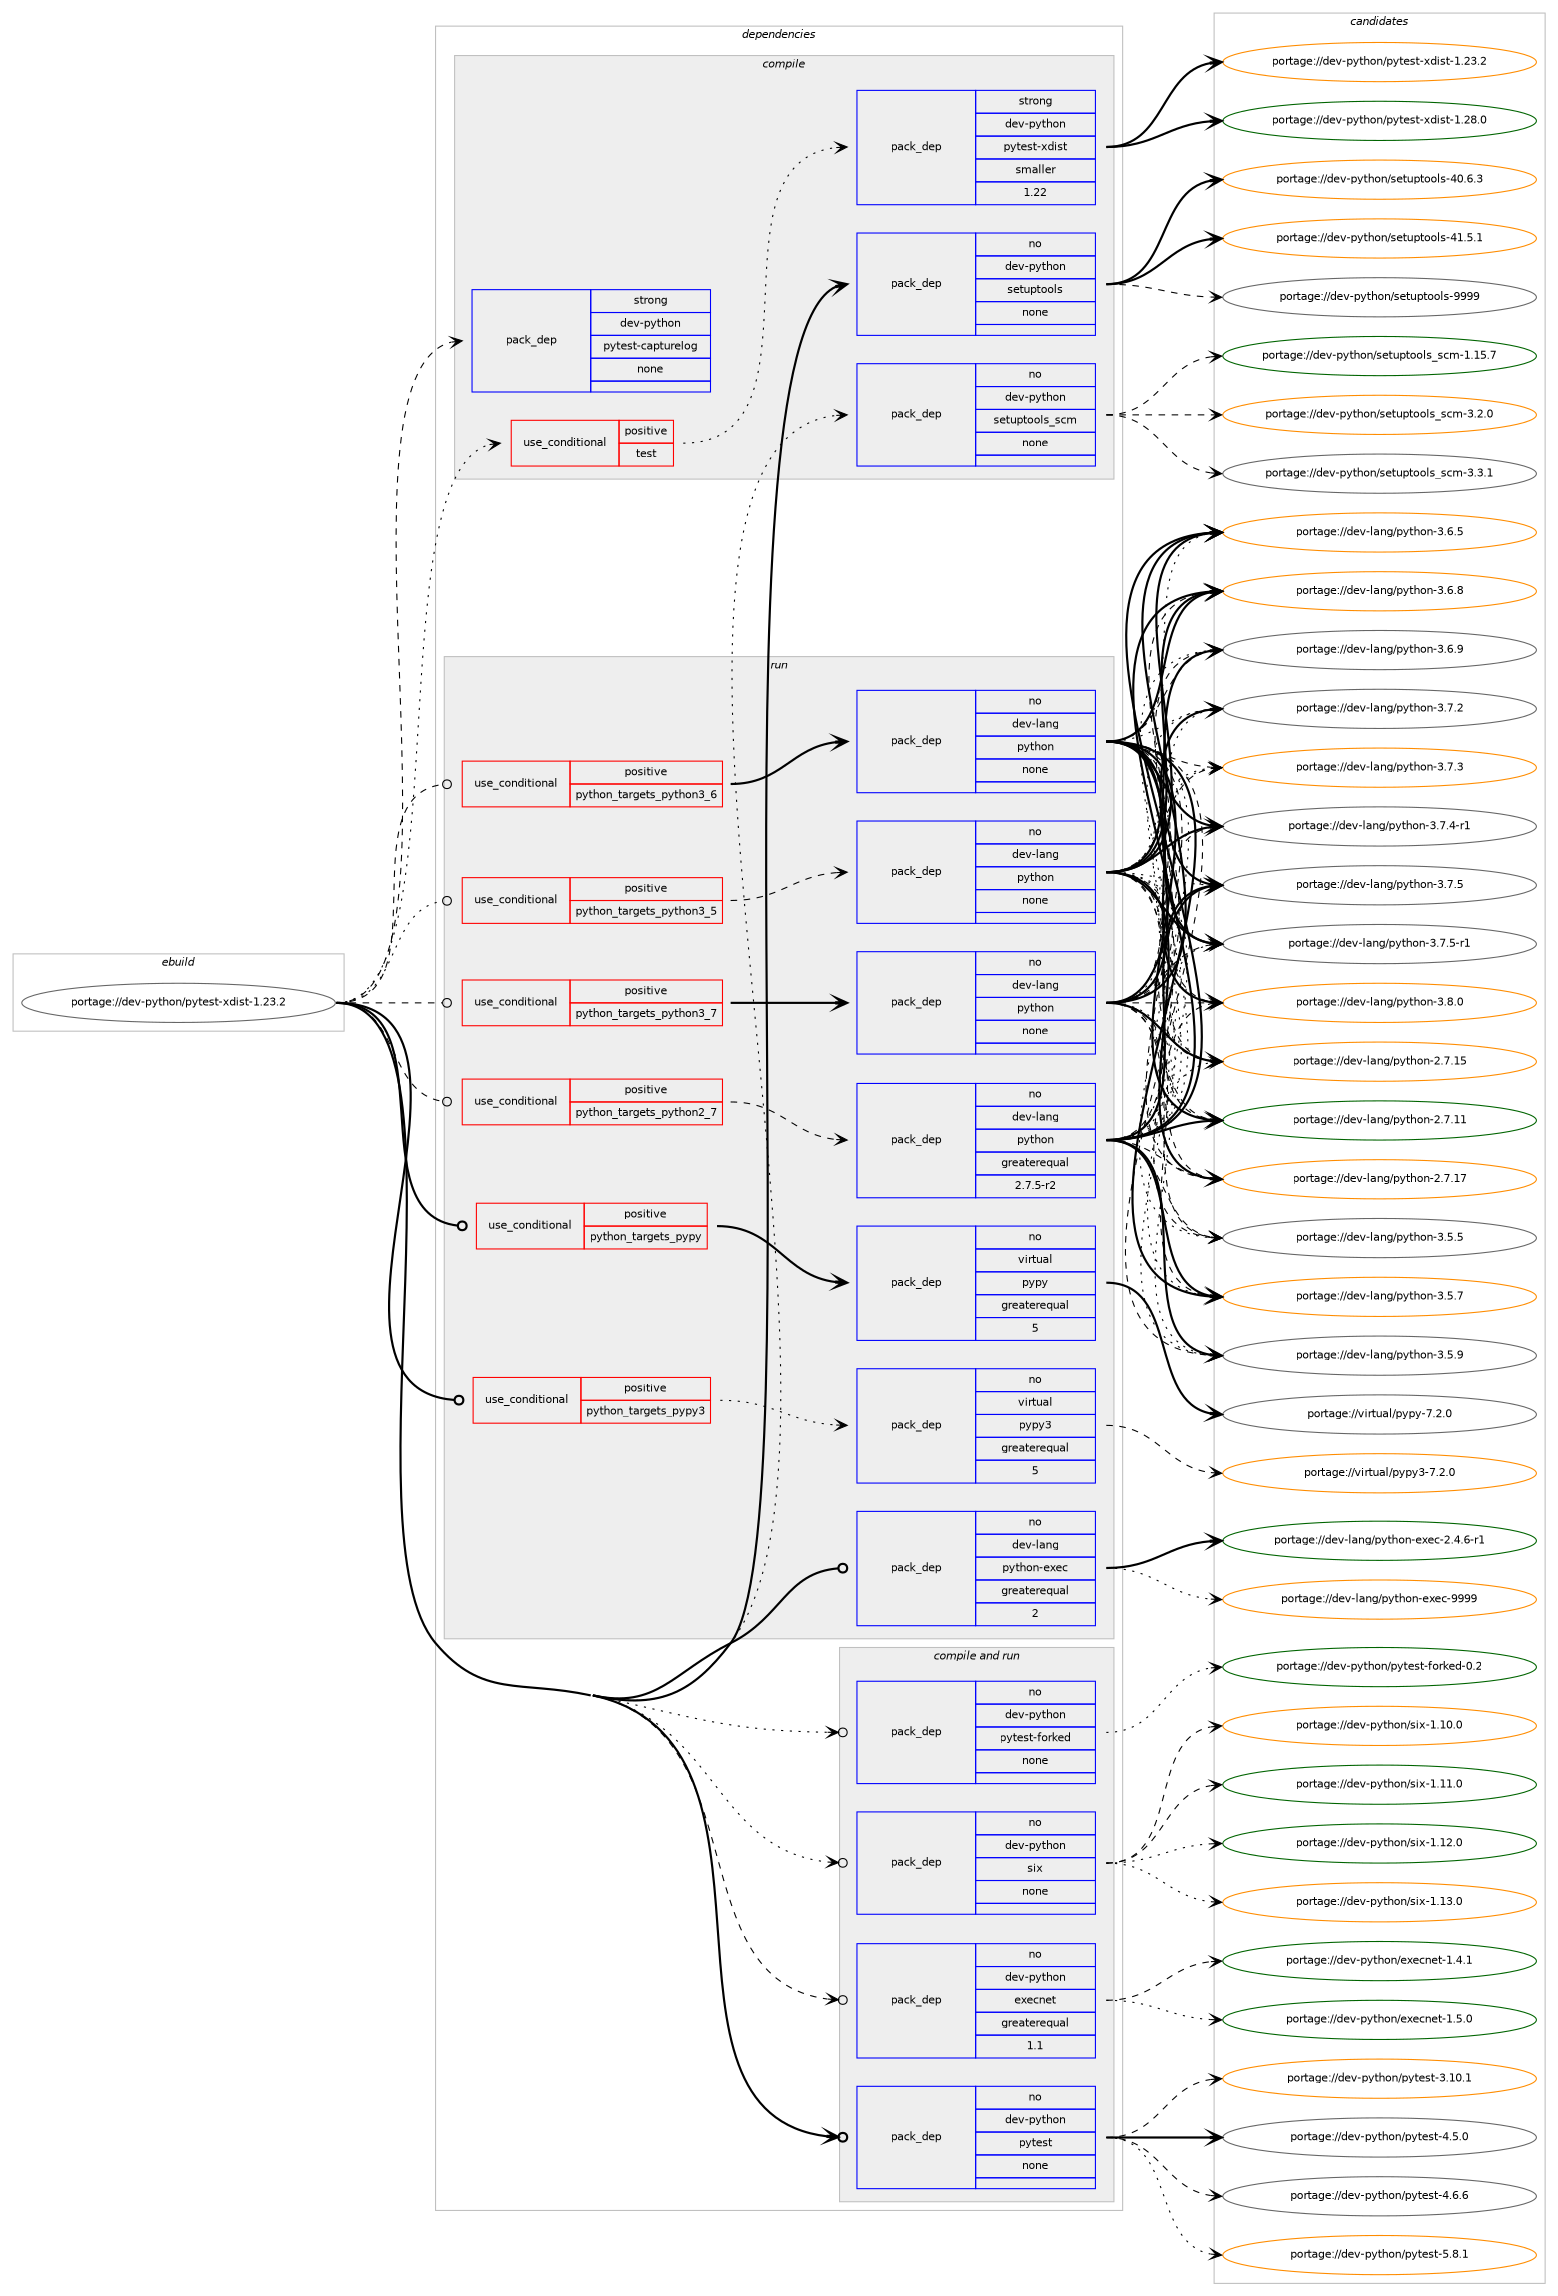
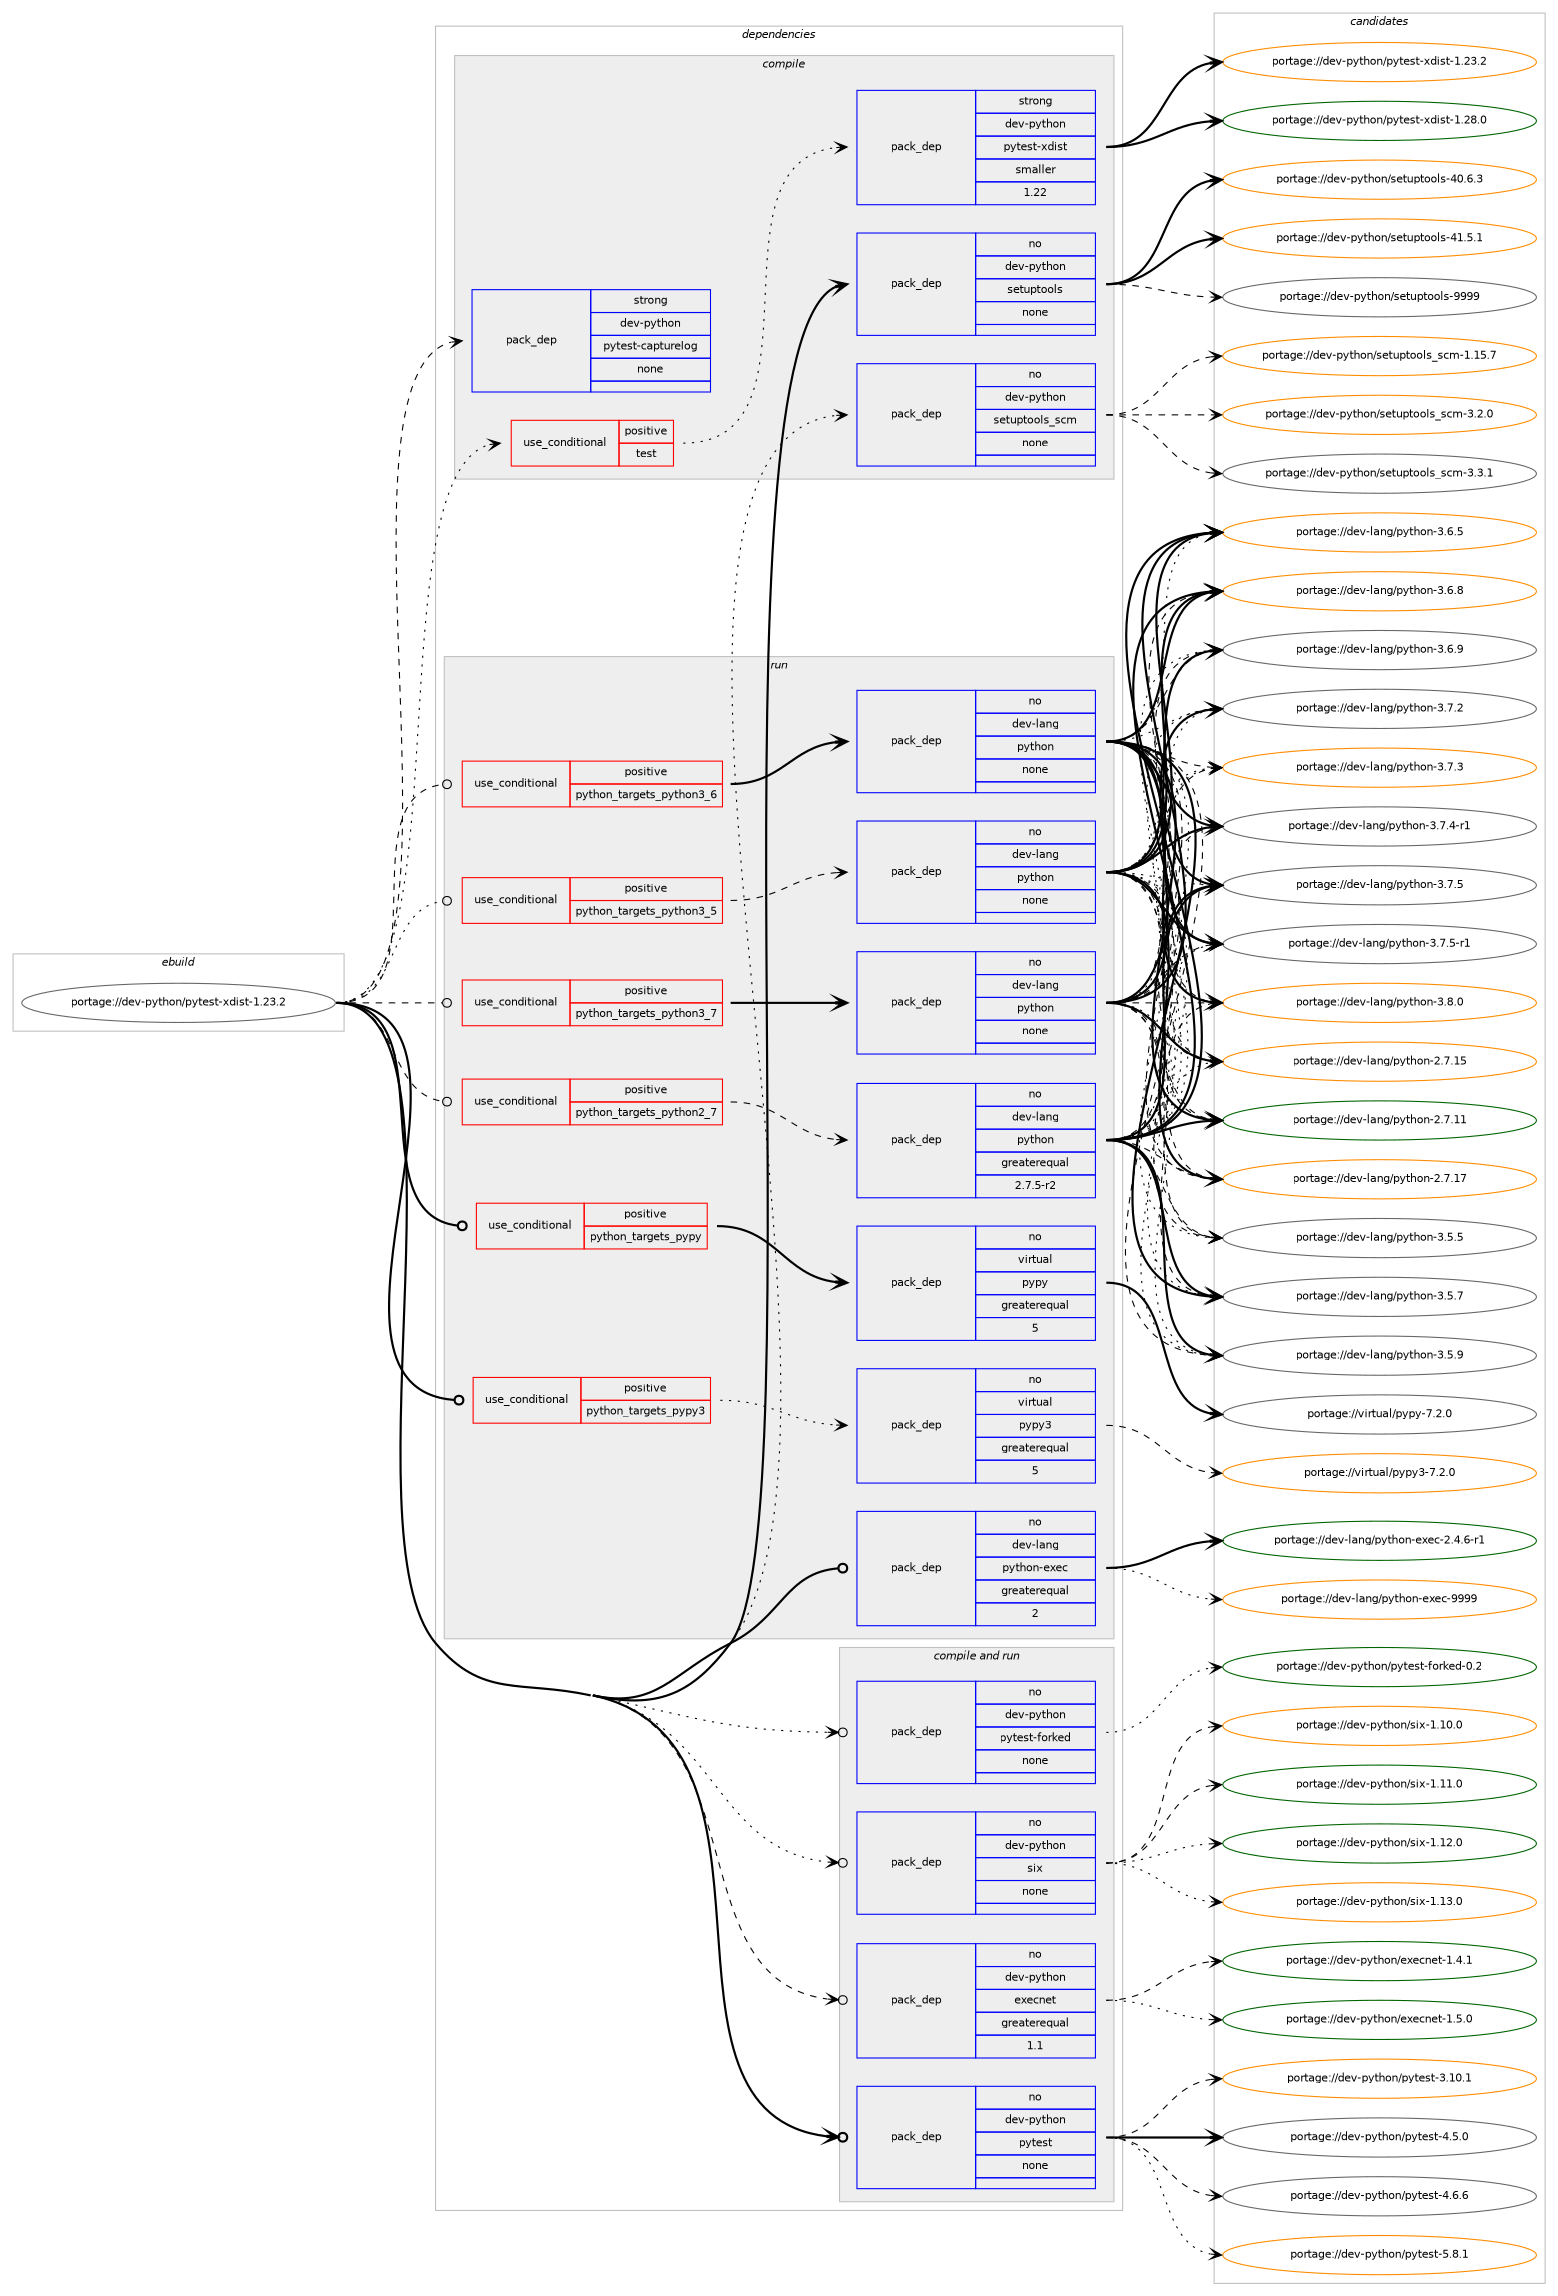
(1380, 356) -> (1380, 356)
(1380, 1297) -> (1380, 1297)
